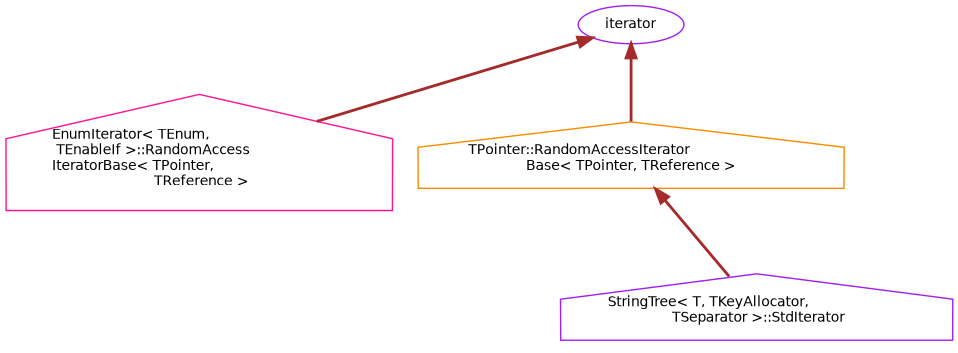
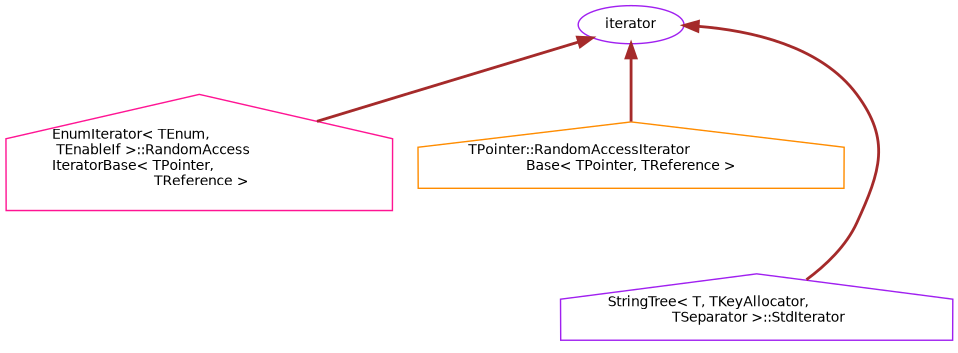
(697, 238) -> (867, 110)
